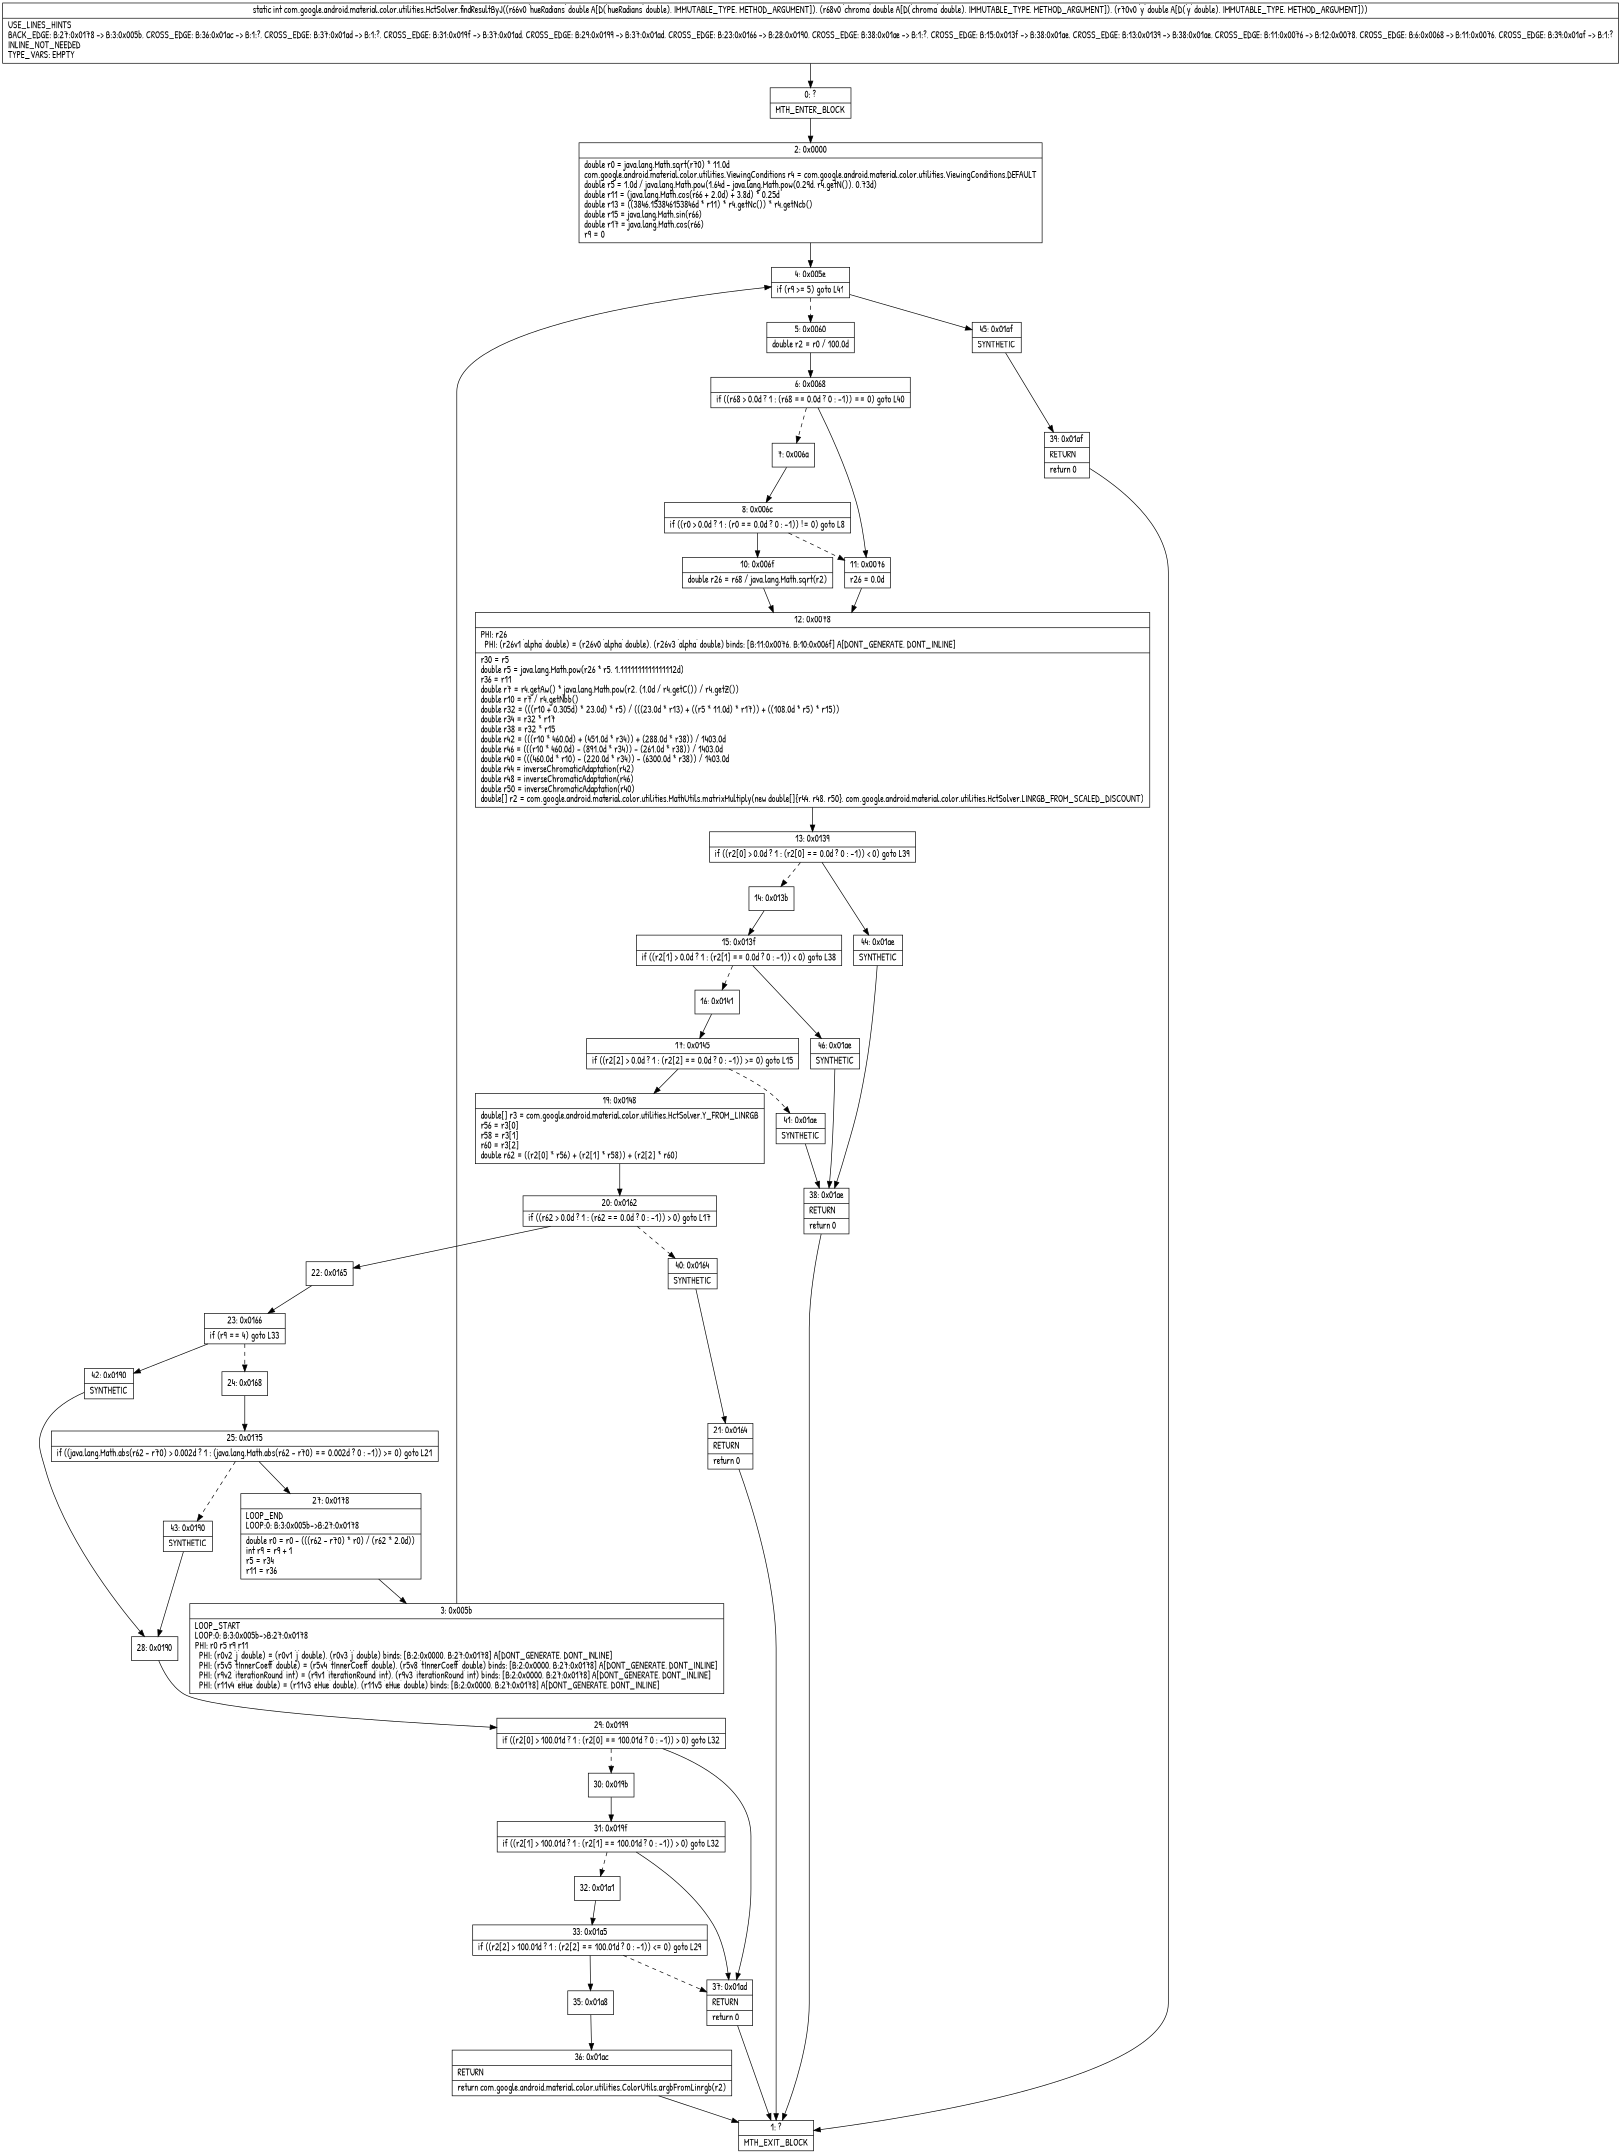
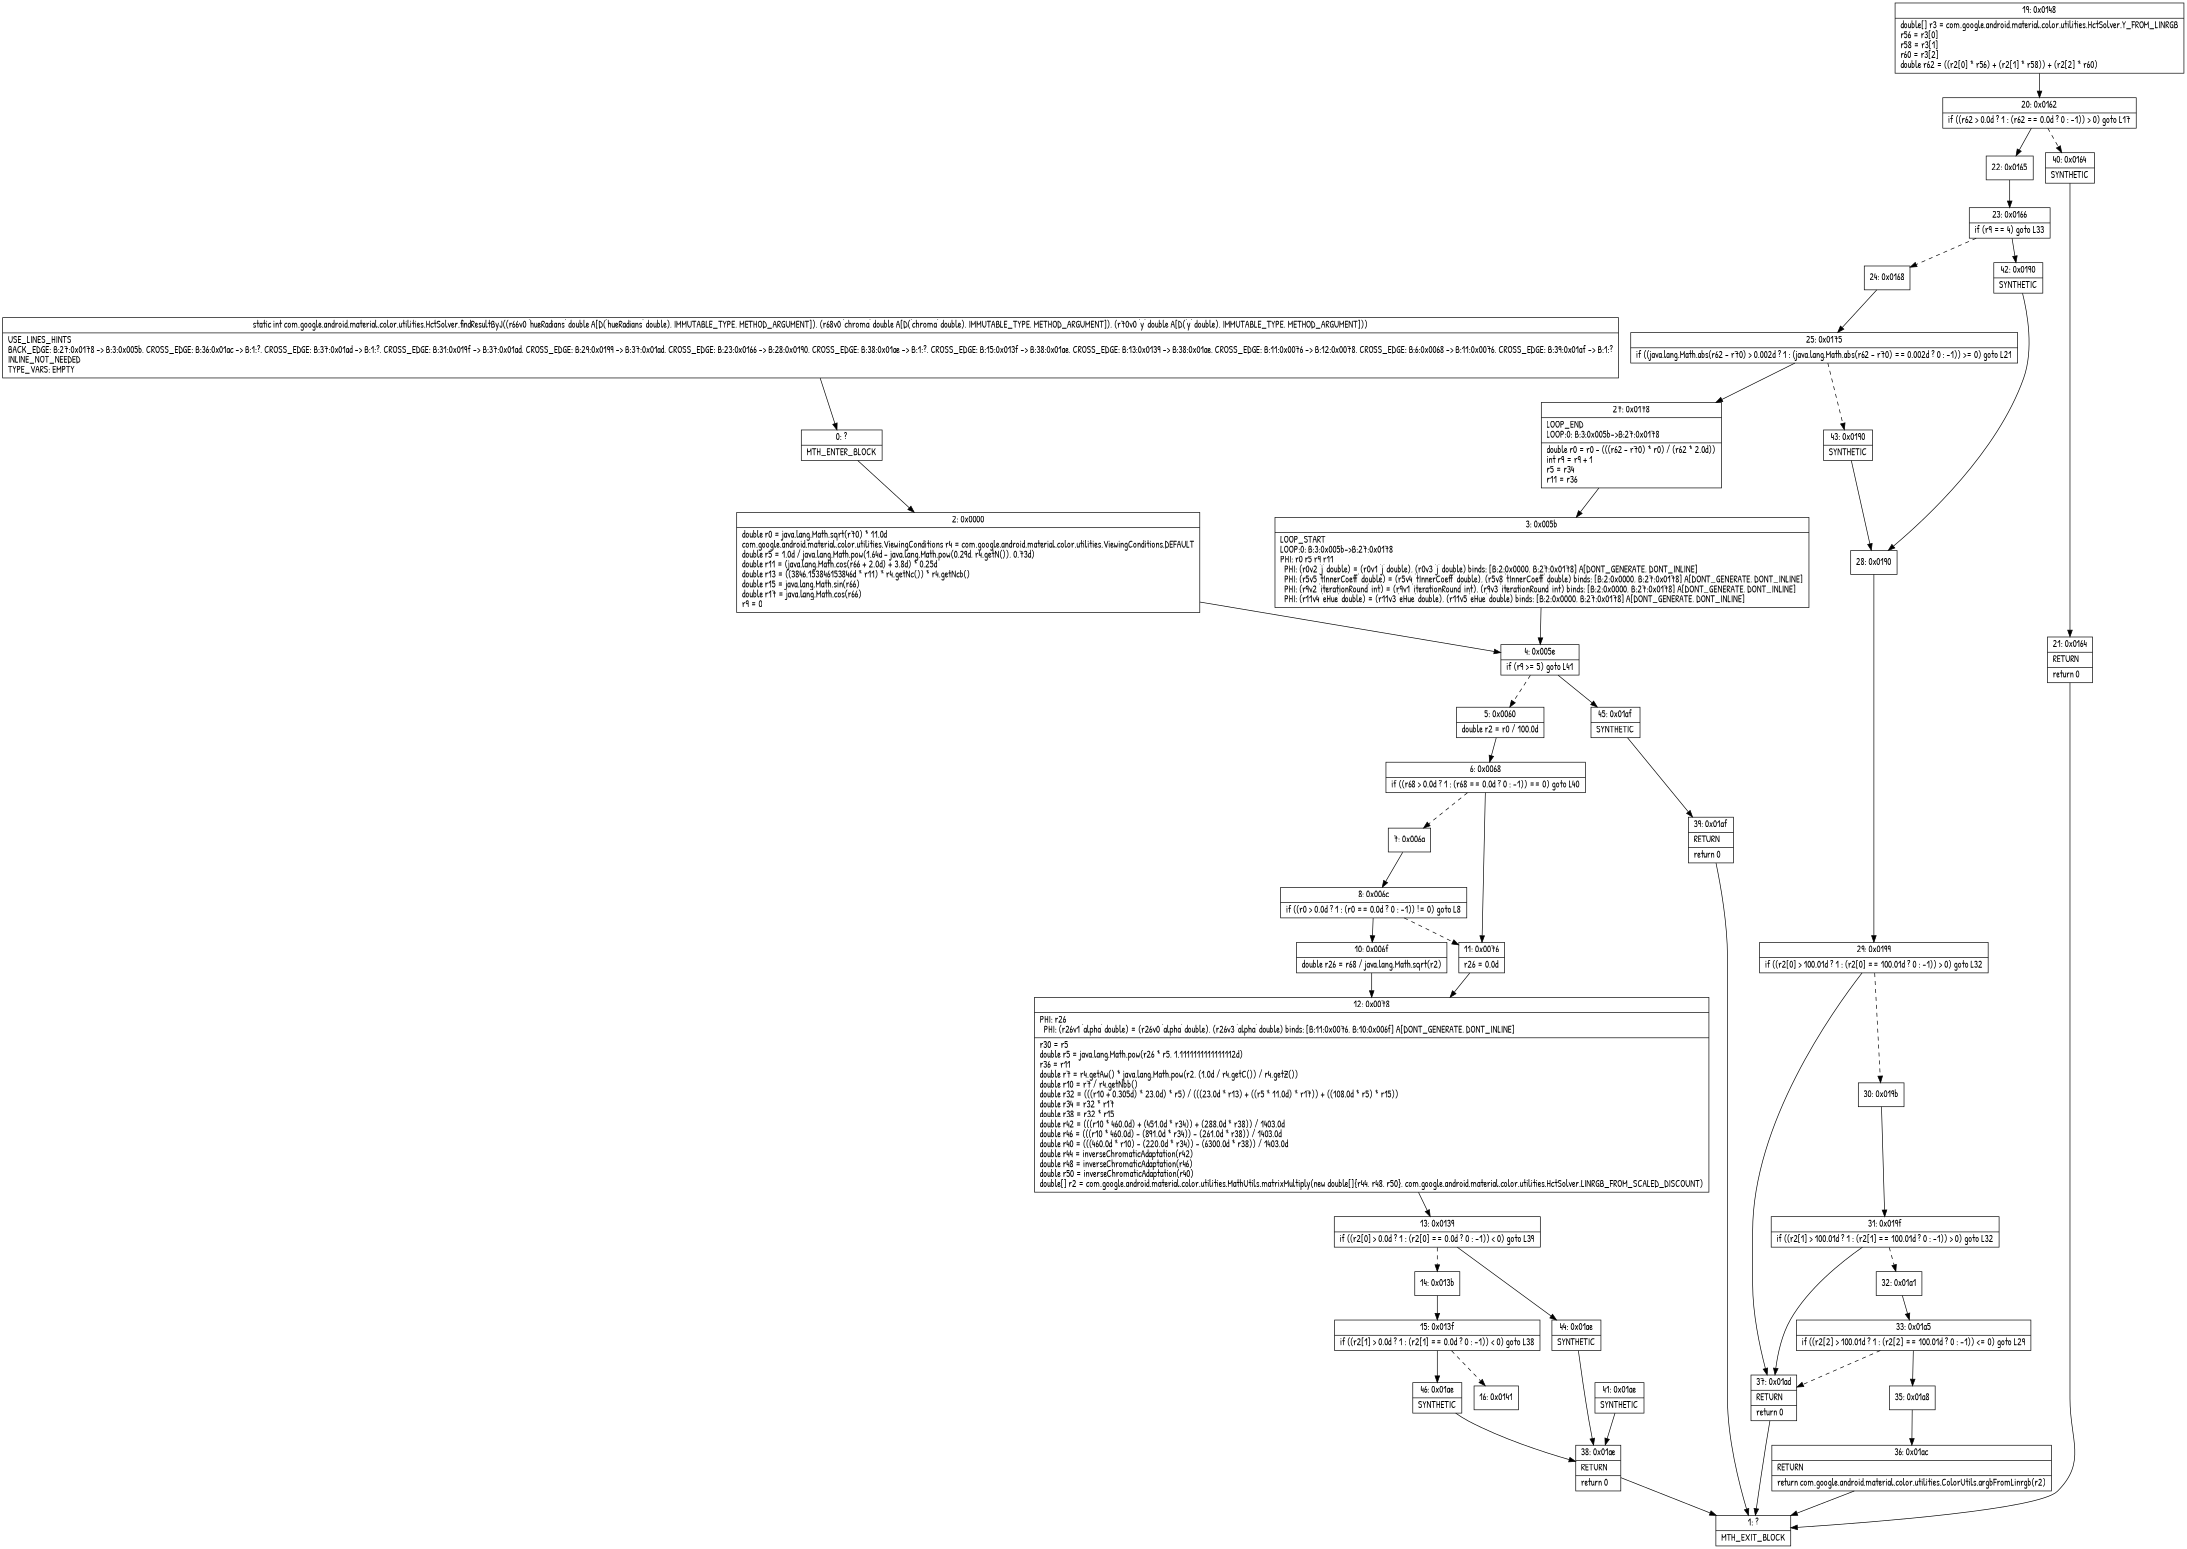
(693, 1054) -> none
